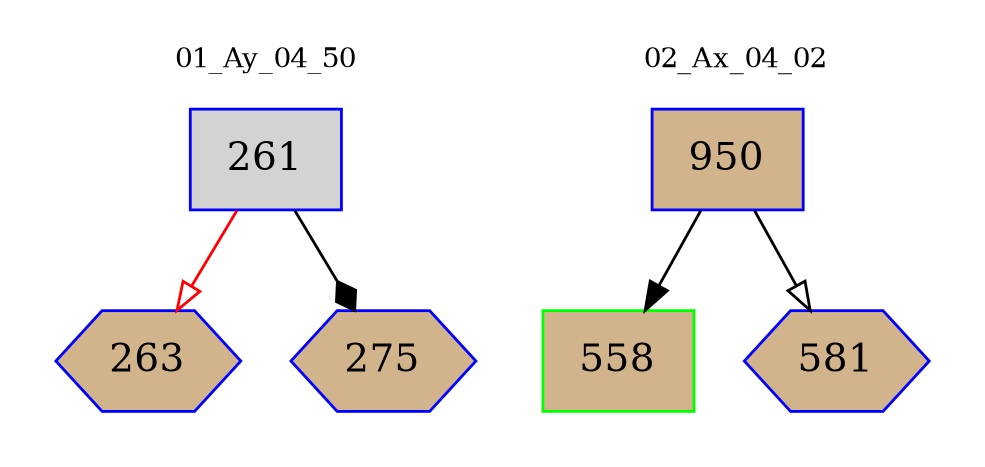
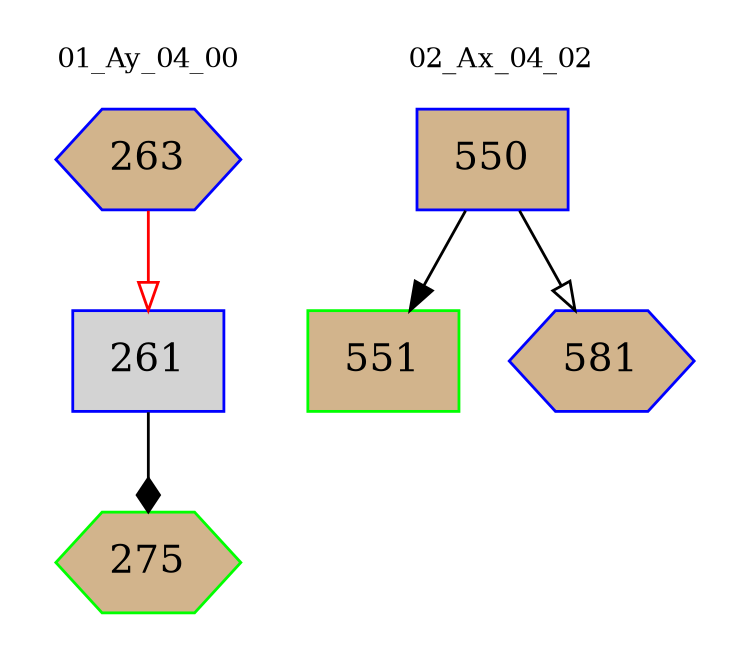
(266, 60) -> (148, 60)
(728, 160) -> (493, 160)
(214, 249) -> (148, 247)
(383, 361) -> (148, 563)
(618, 361) -> (383, 361)
